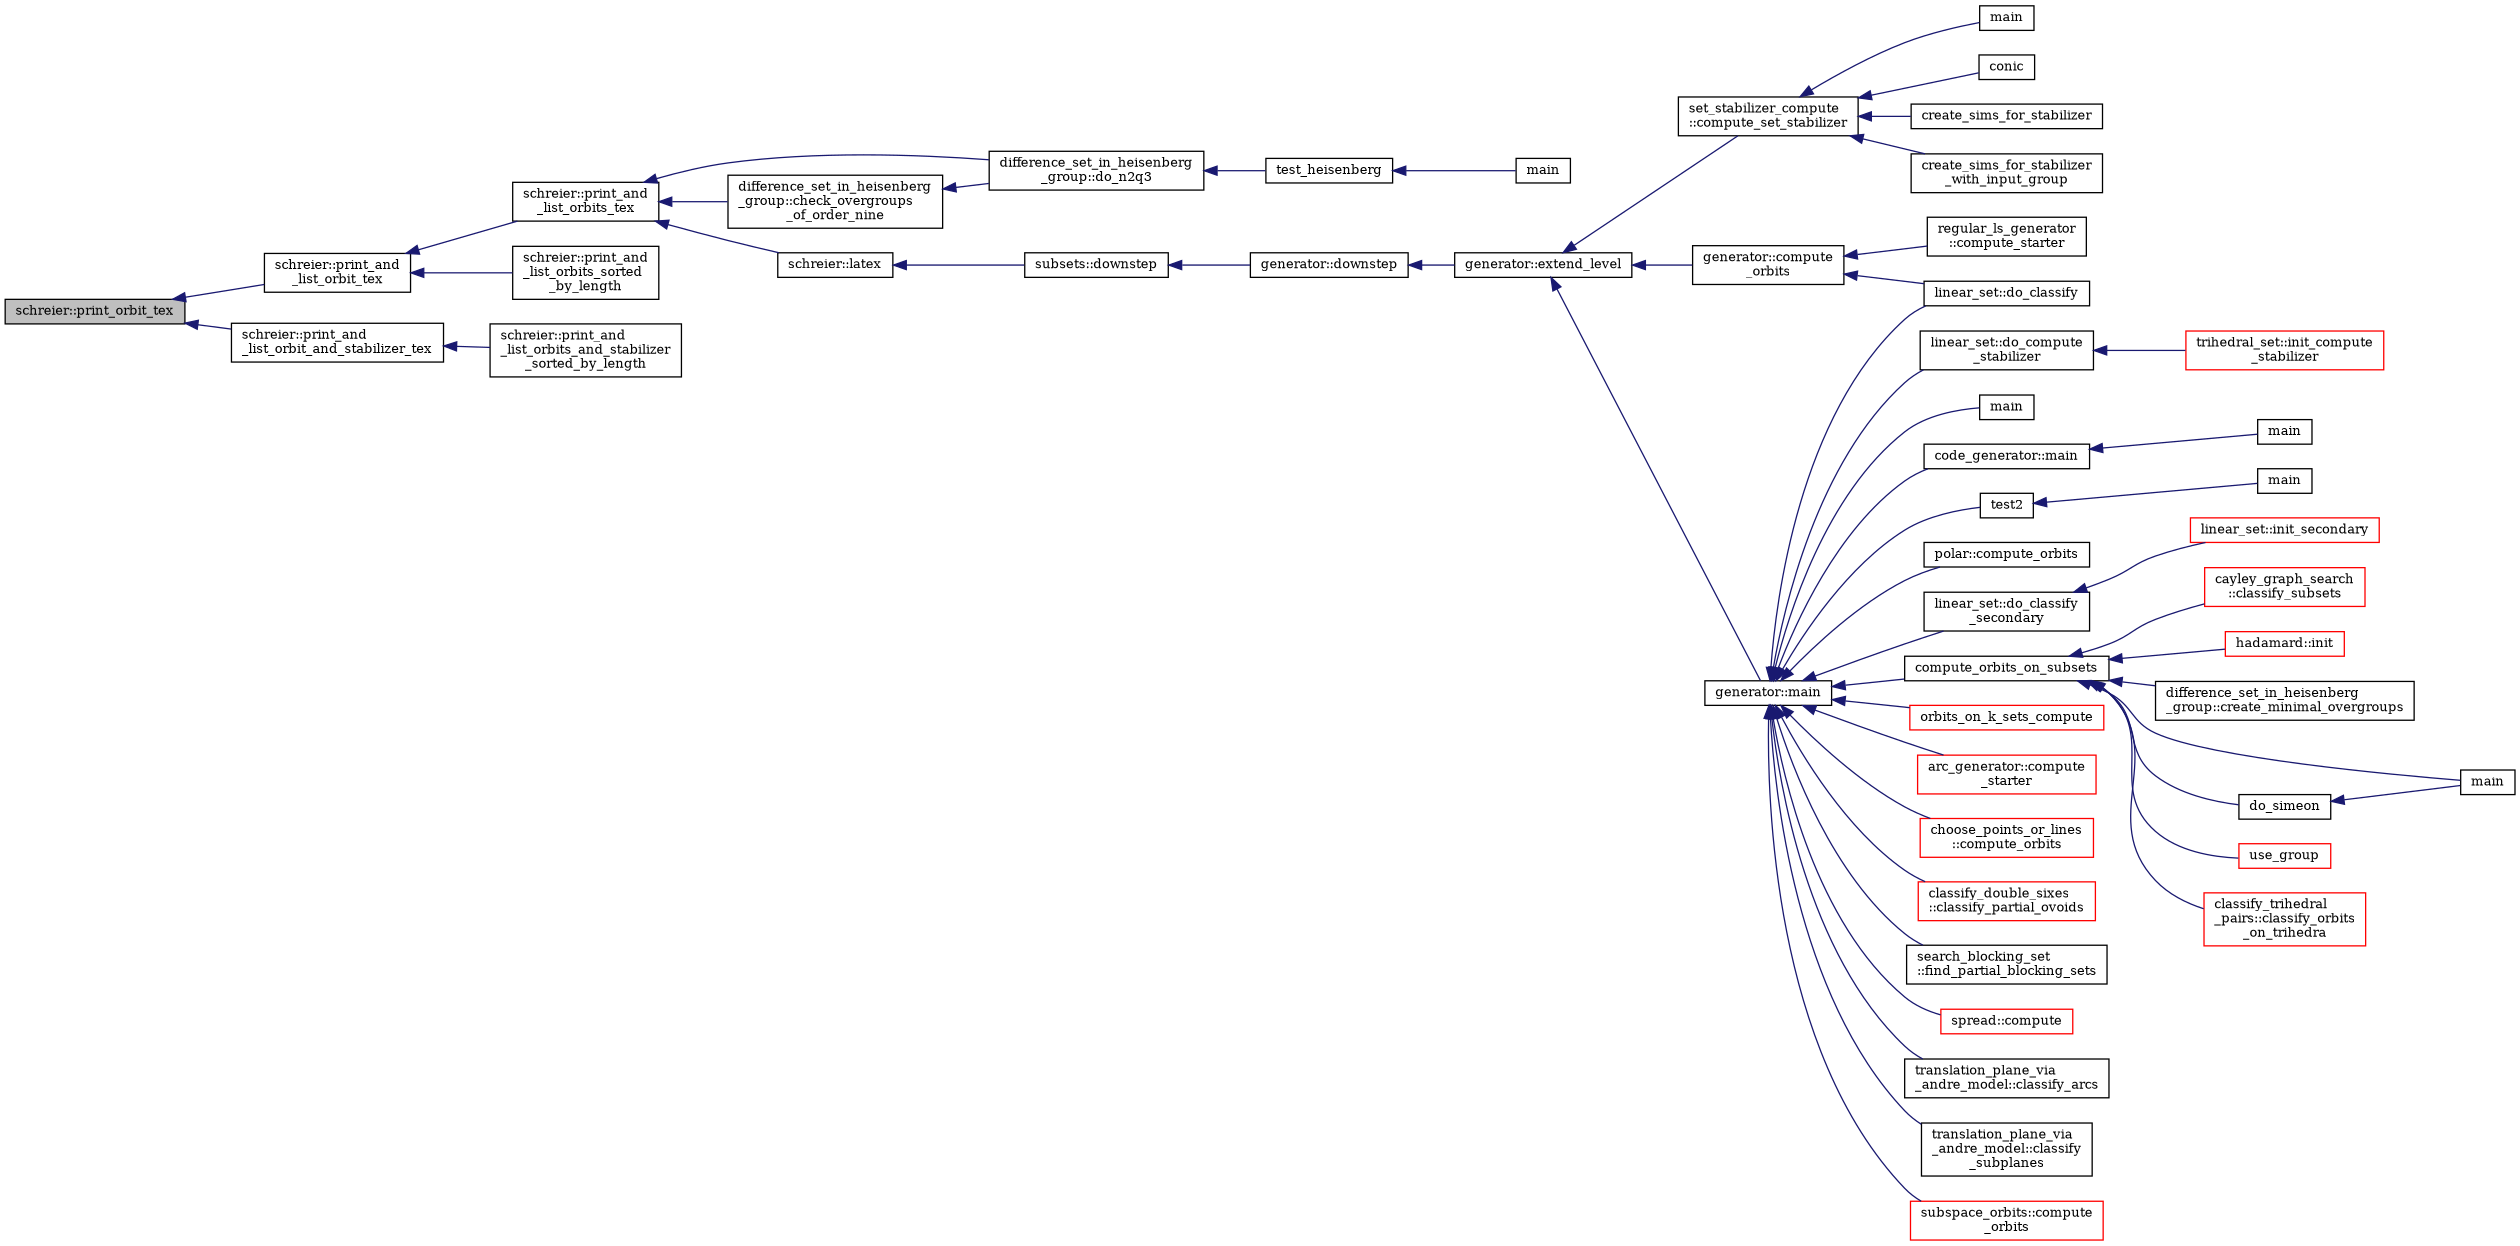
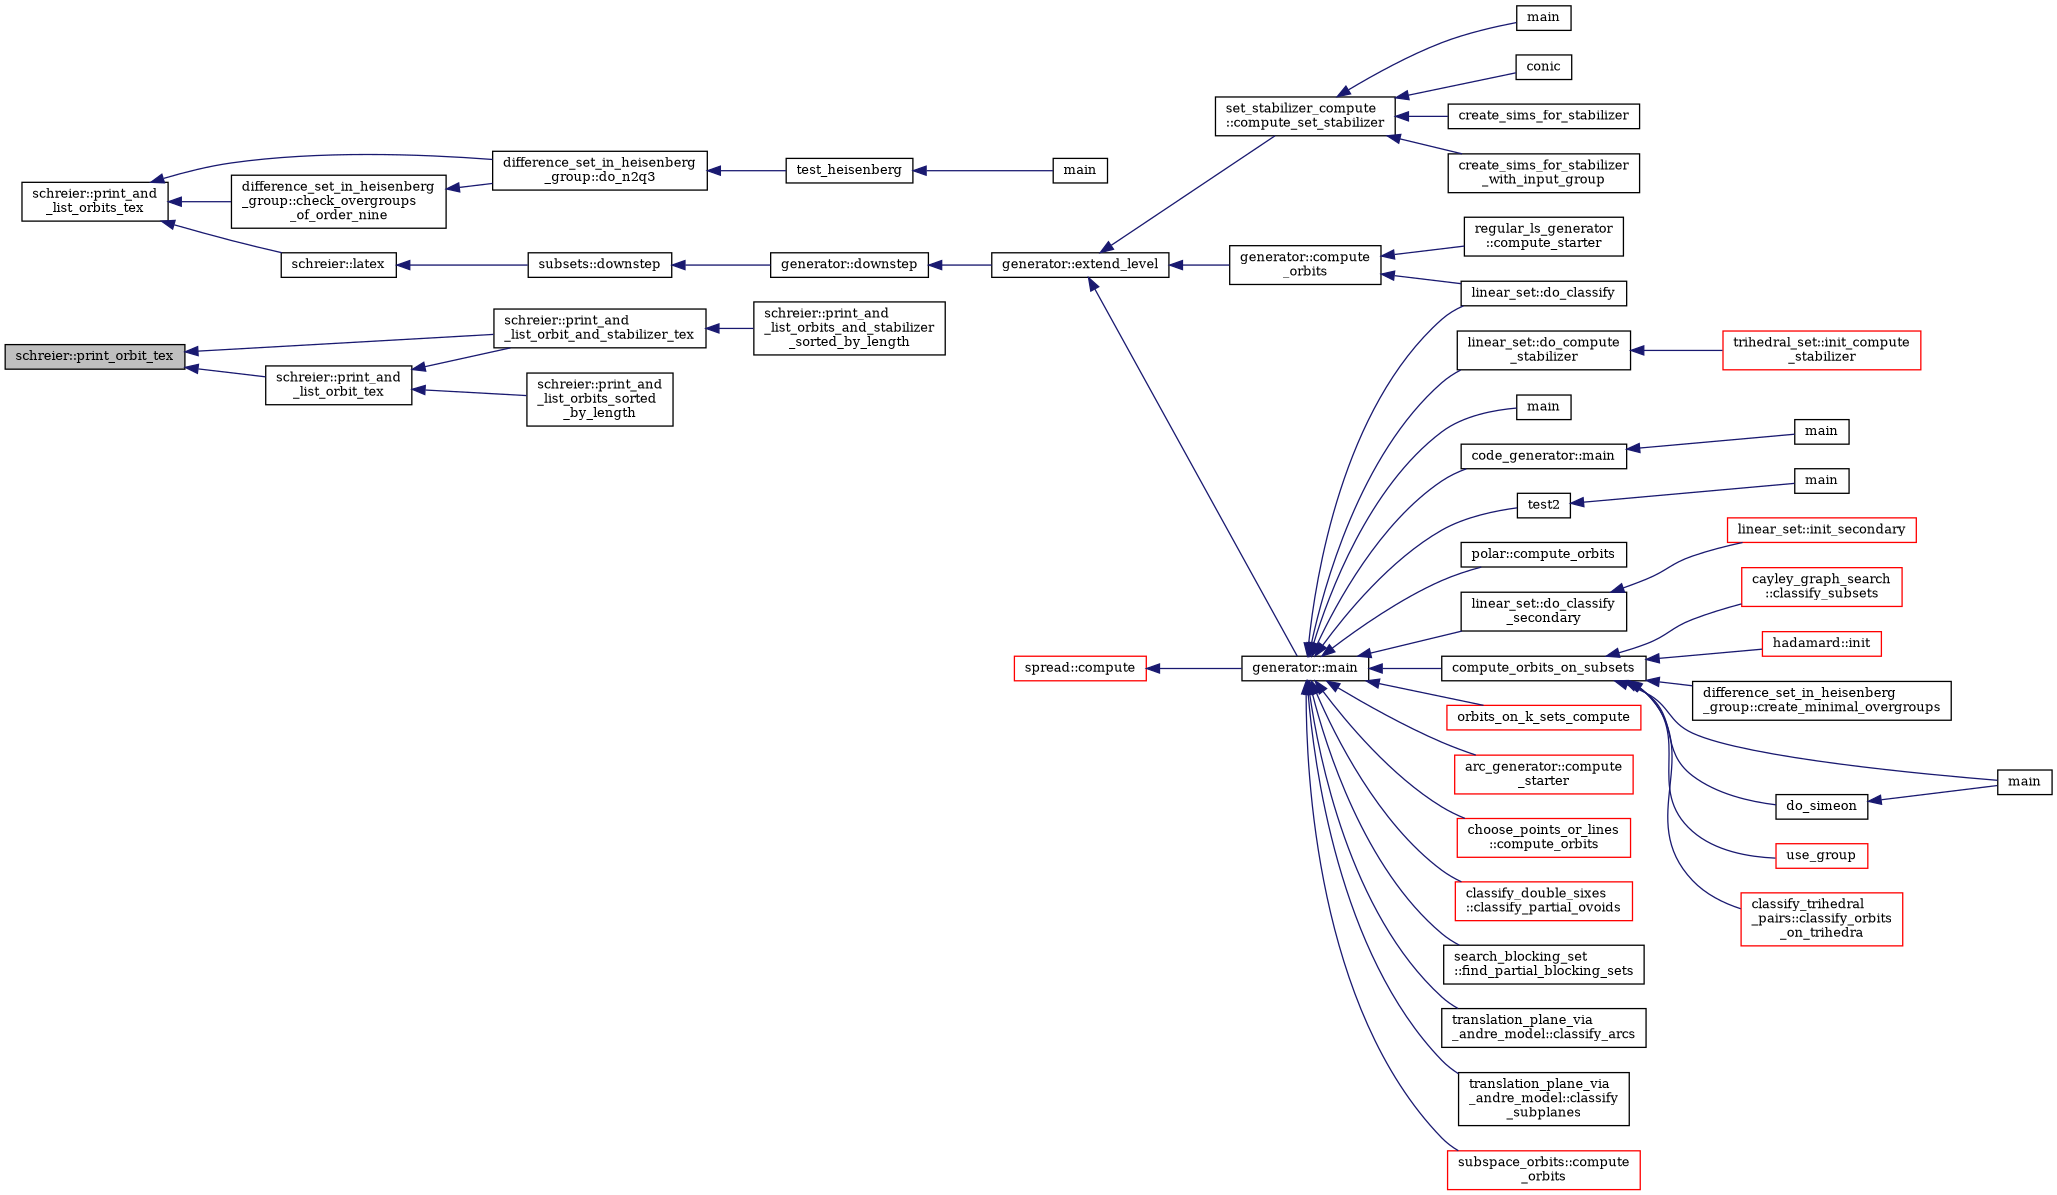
(468, 235) -> (468, 357)
(1825, 888) -> (1201, 669)
